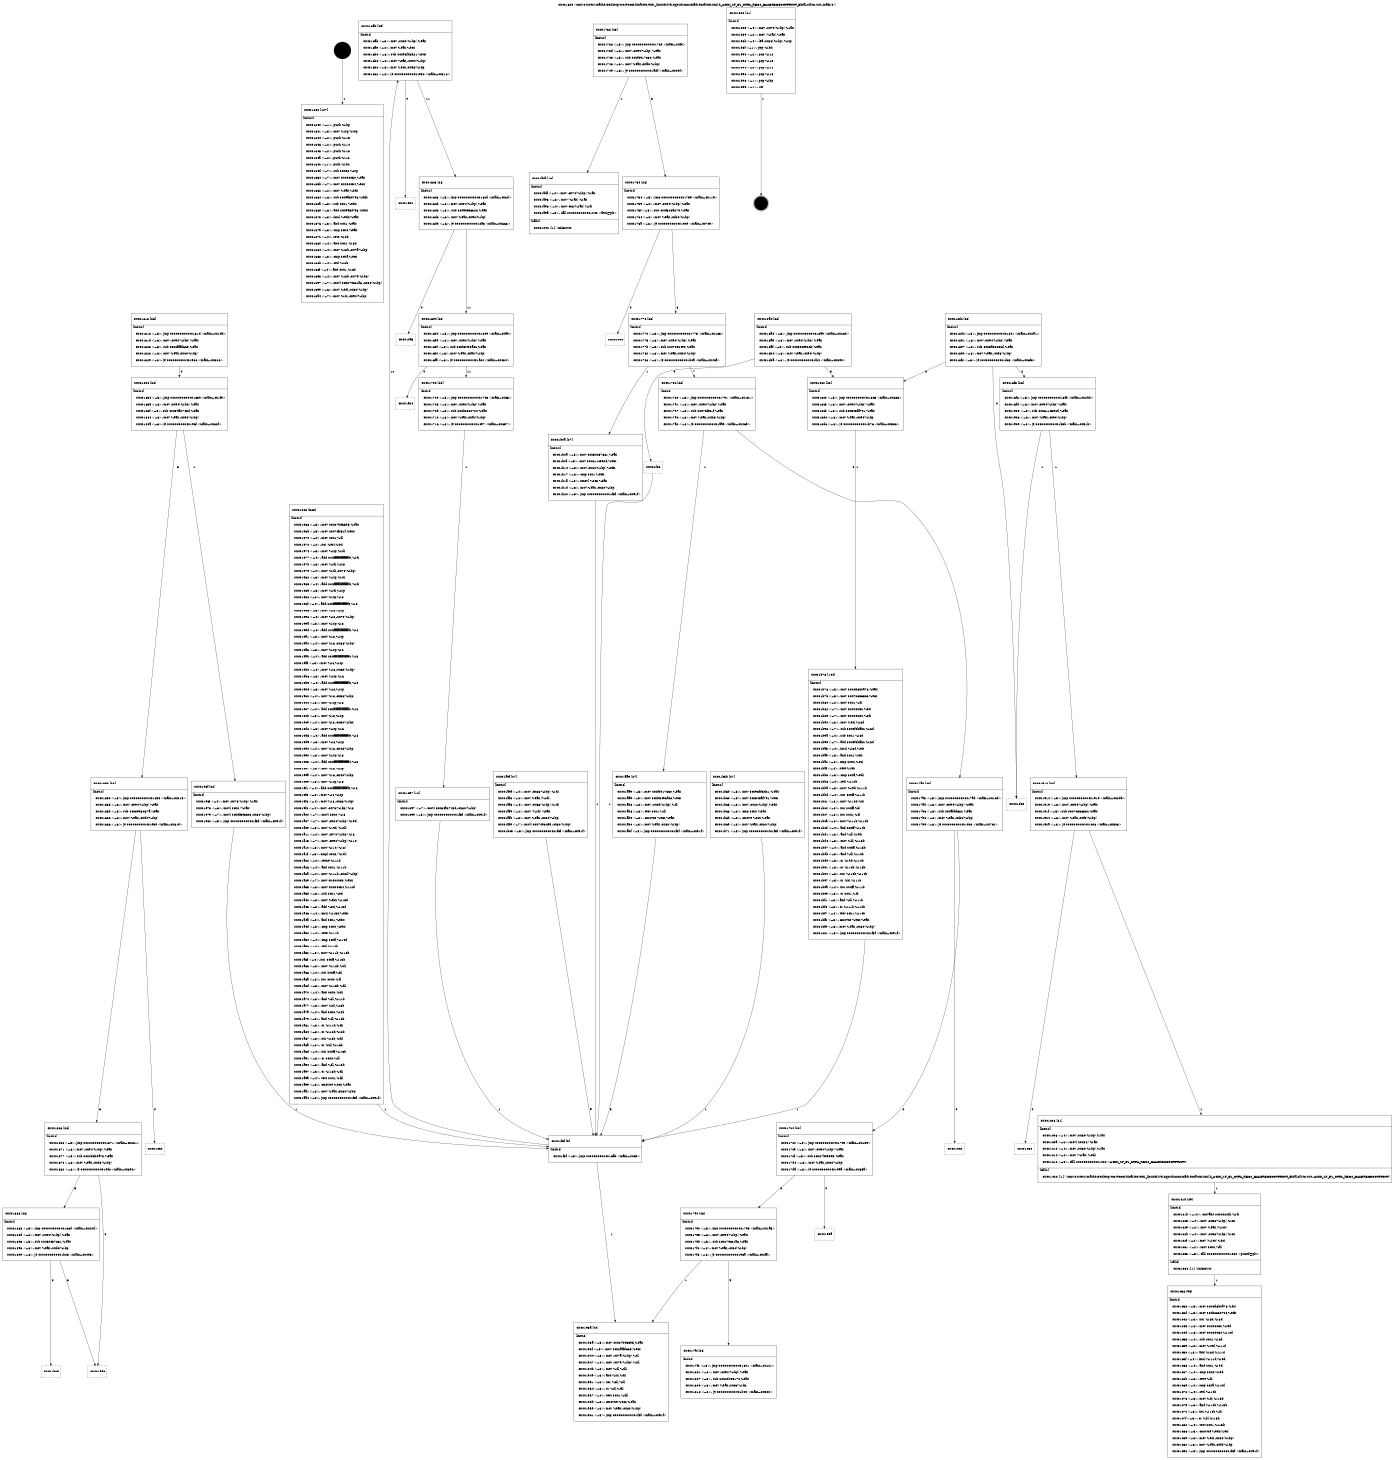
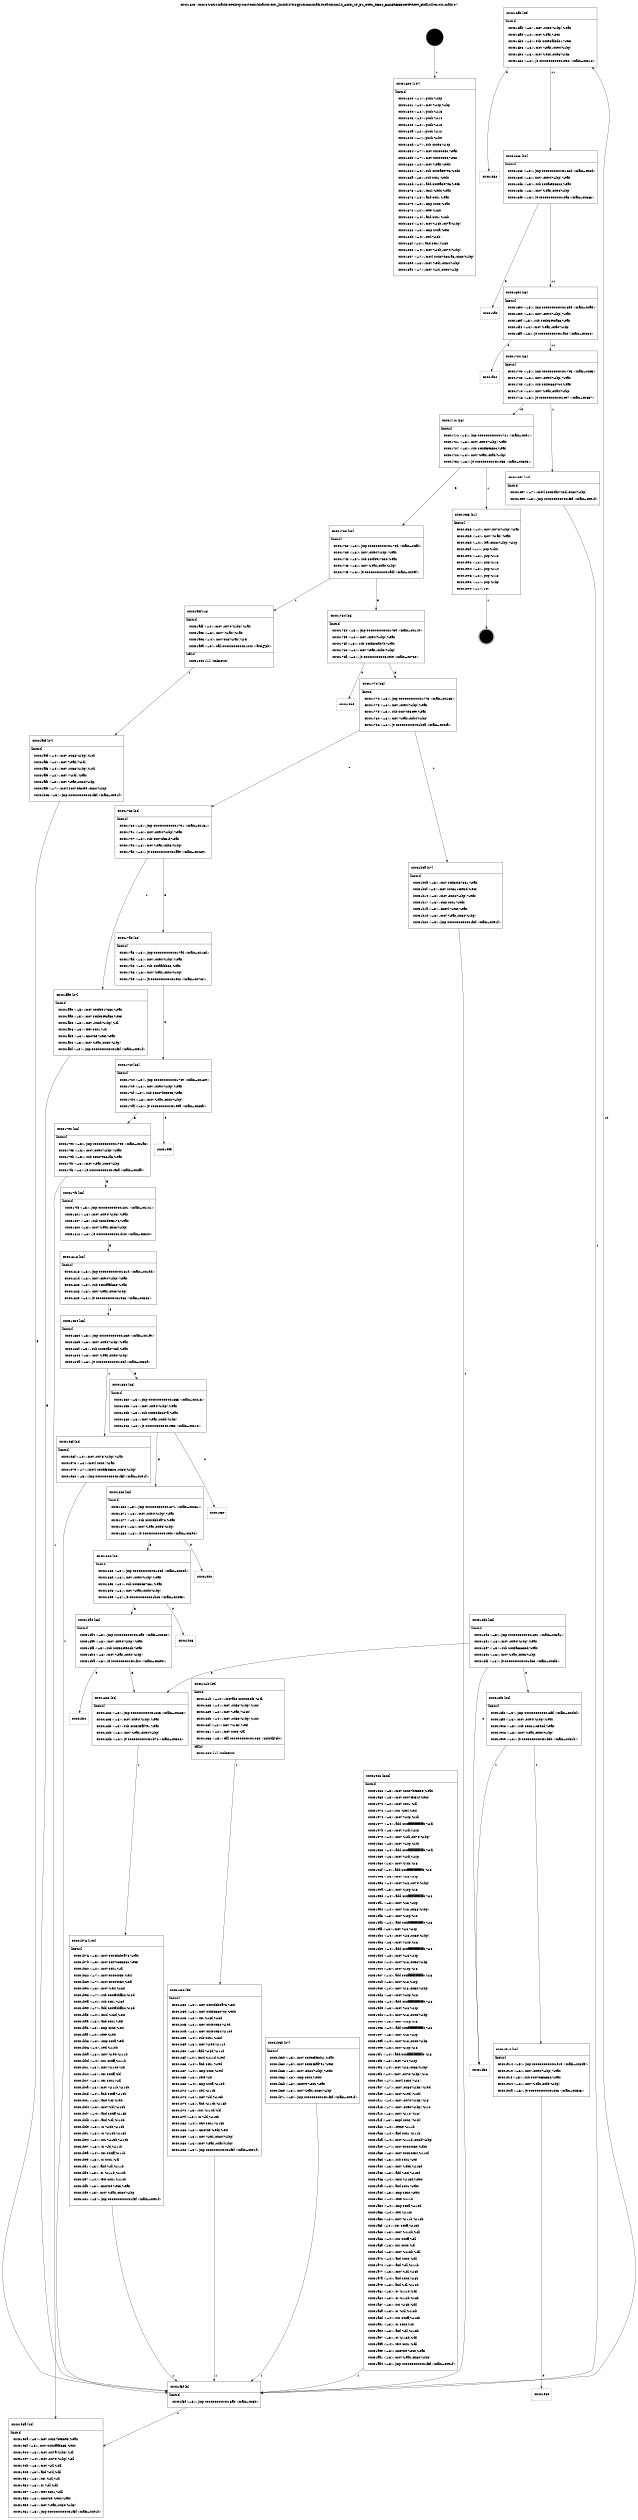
none -> (486, 441)
none -> (155, 700)
(600, 786) -> (214, 2268)
(955, 1149) -> none
(1215, 1149) -> none
none -> (108, 1245)
(77, 1312) -> (133, 1608)
